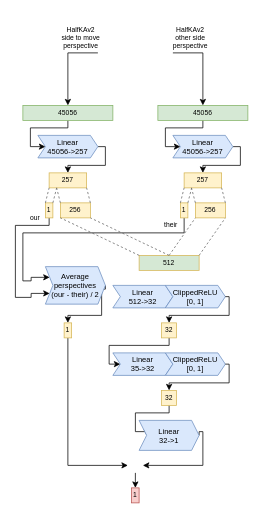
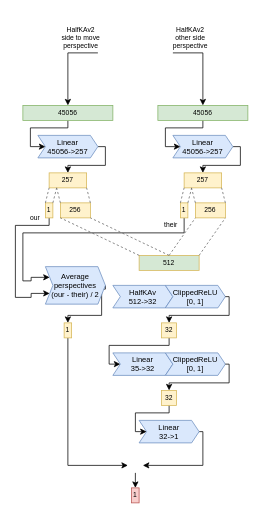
(143, 297) -> (143, 297)
(169, 435) -> (169, 432)
